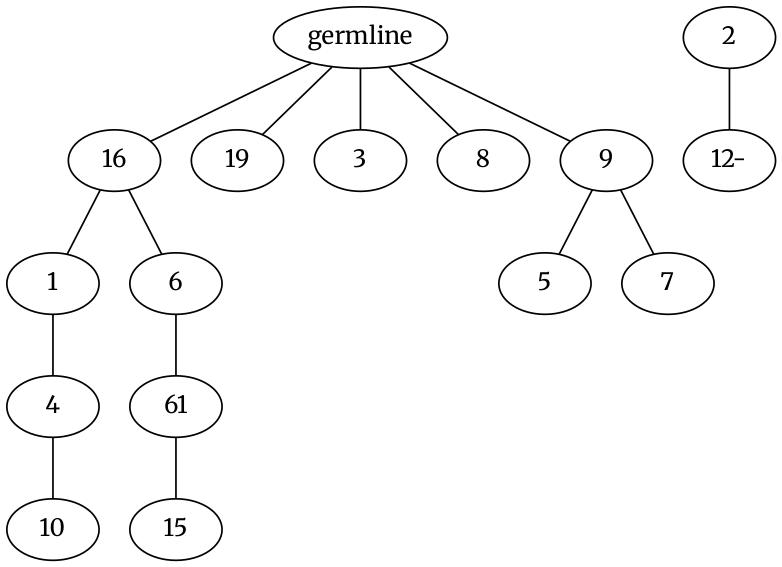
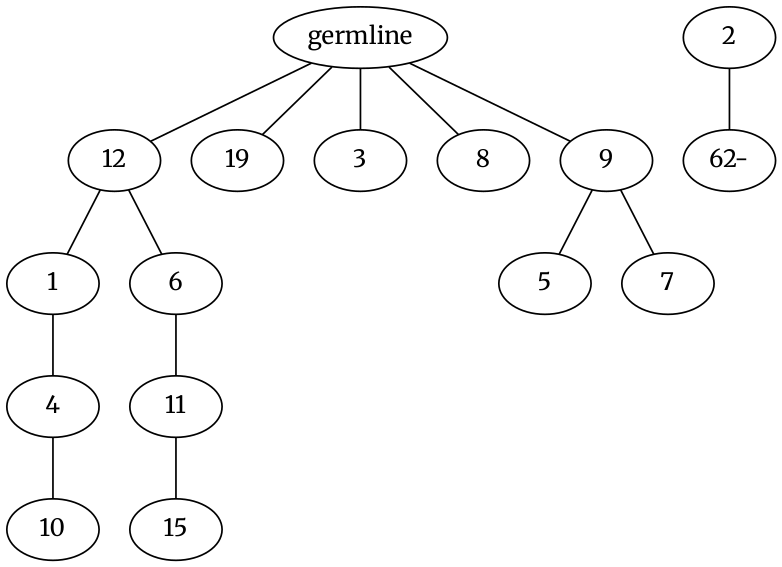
(114, 161) -> (114, 161)
(729, 161) -> (729, 161)
(176, 407) -> (176, 407)
